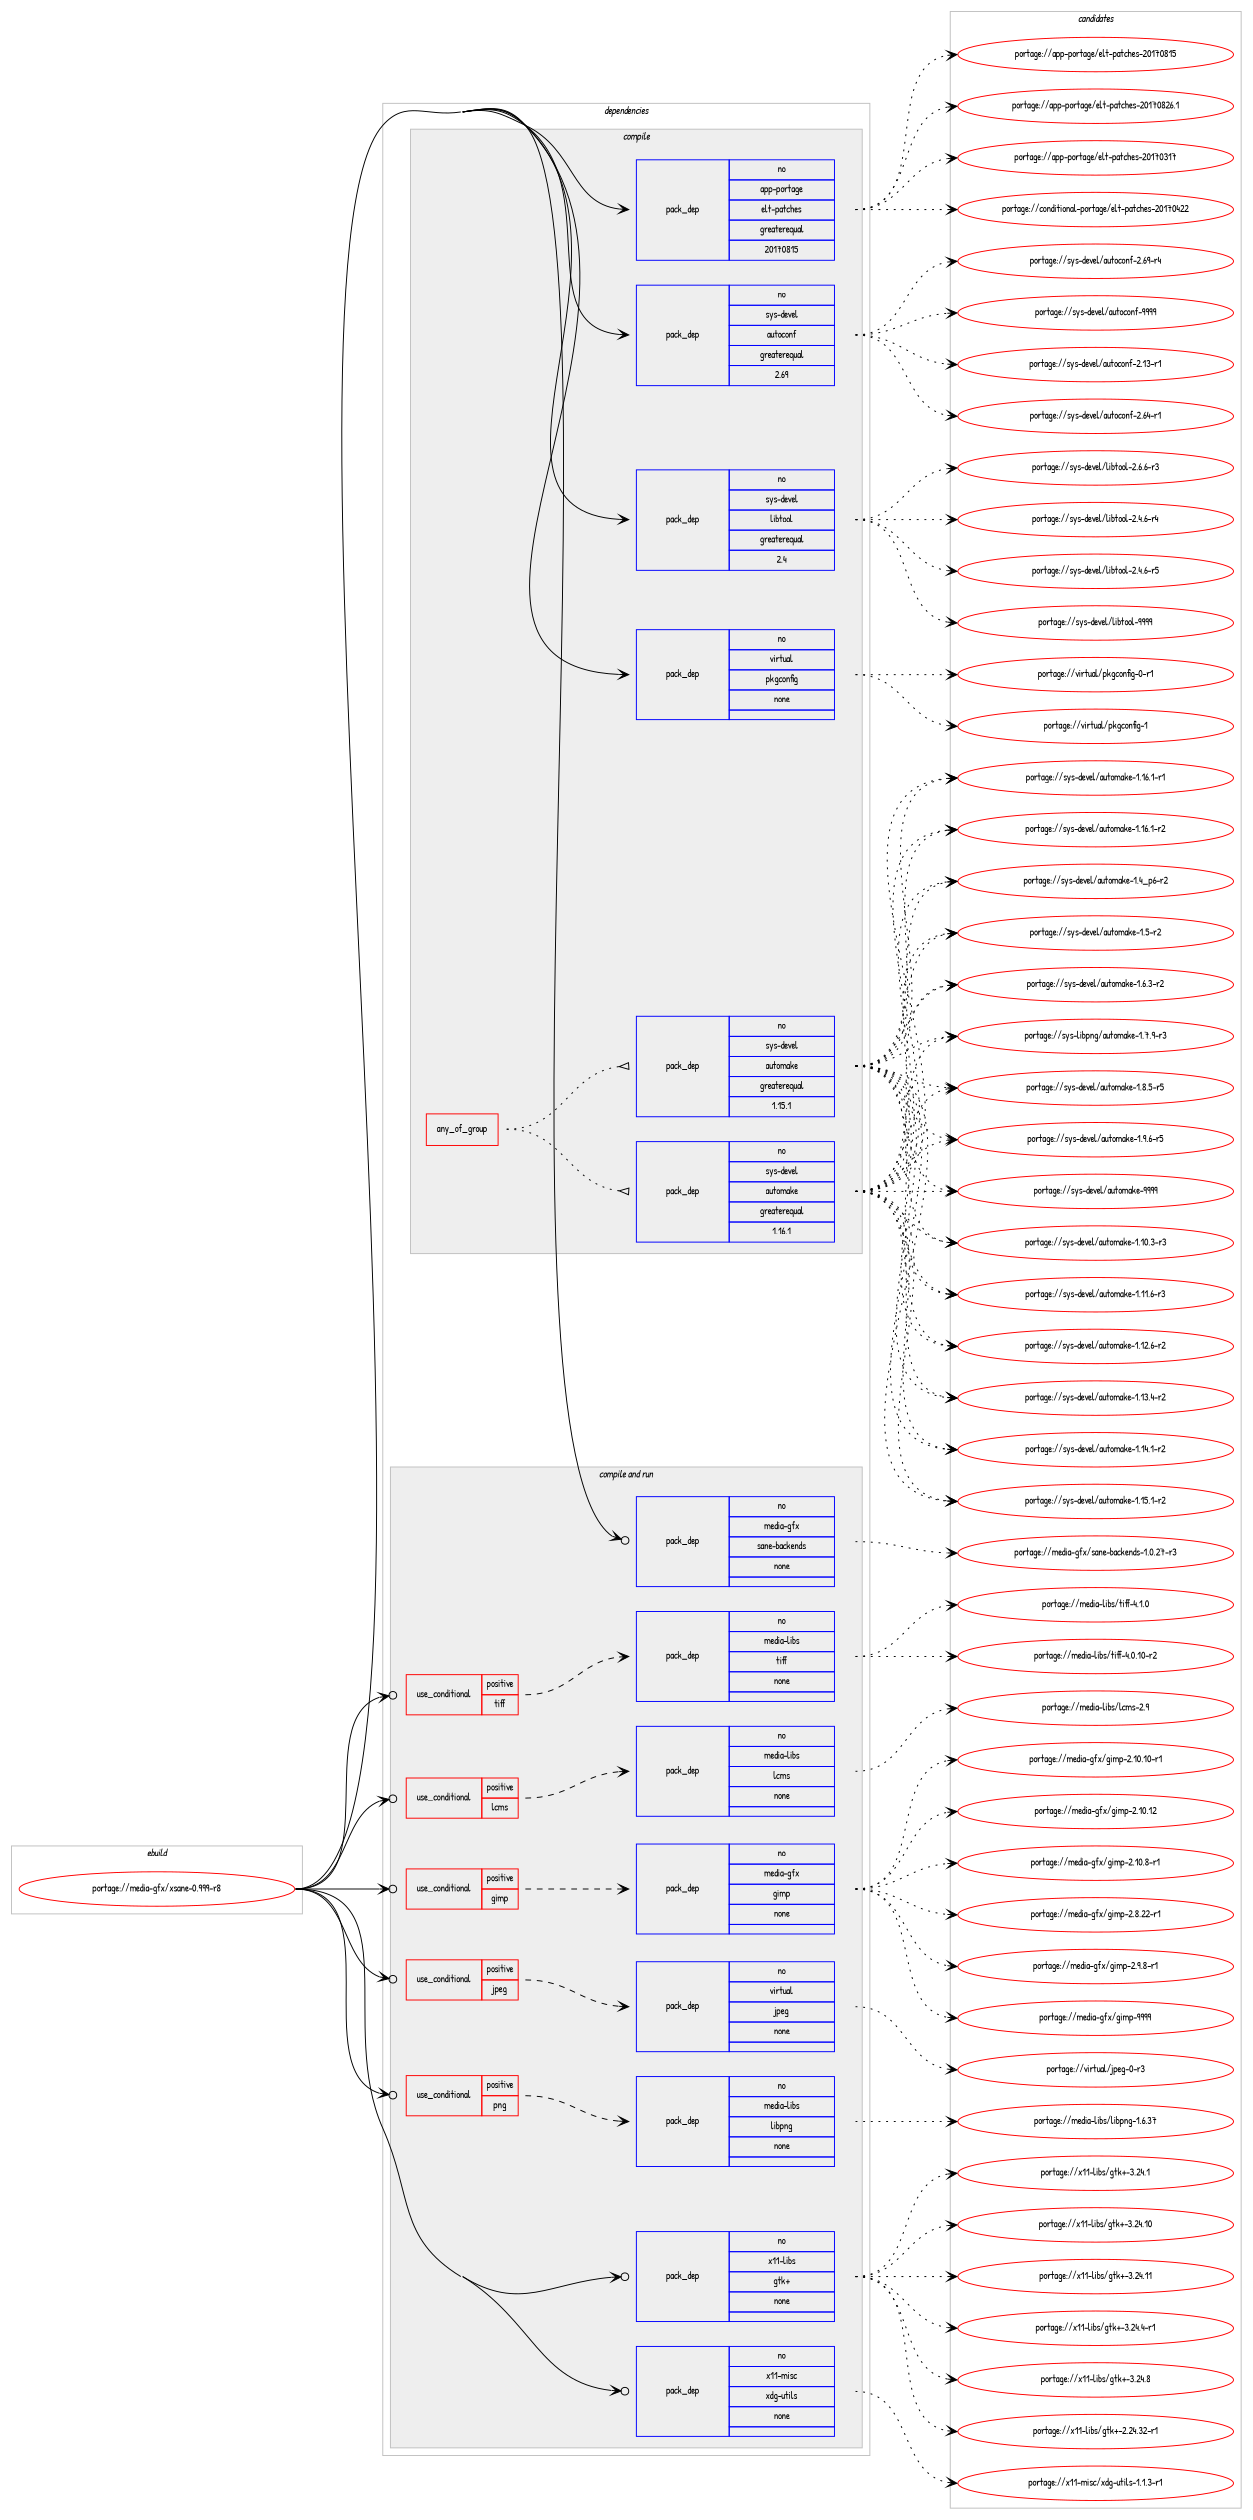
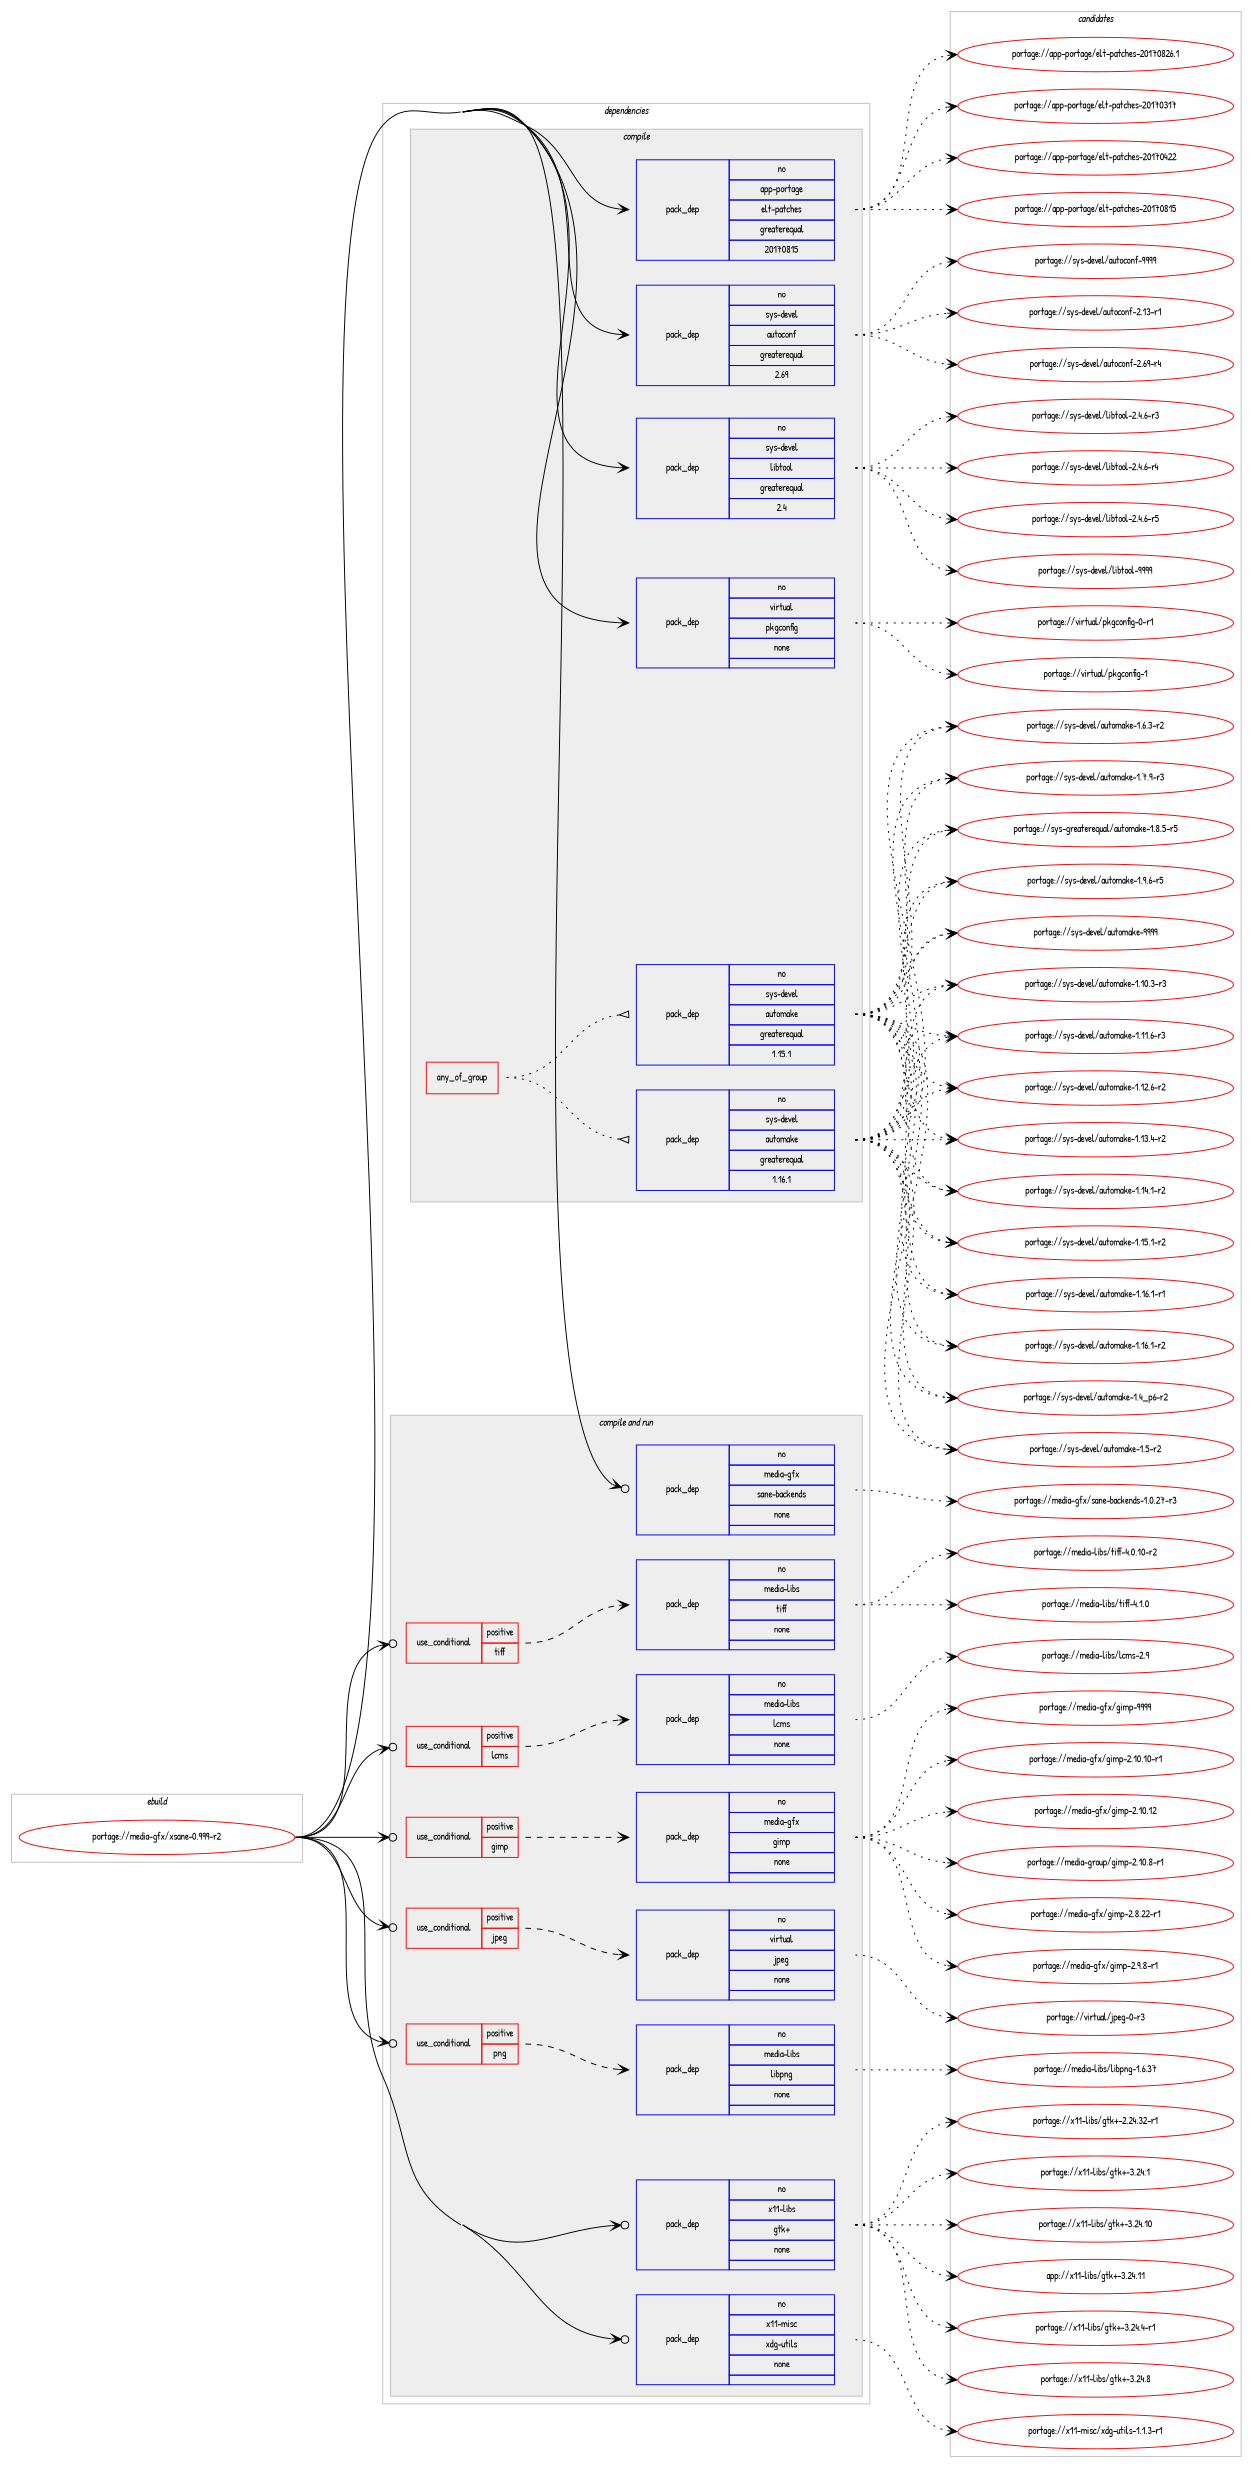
(1096, 210) -> (1096, 158)
(1096, 416) -> none
(1096, 468) -> (1096, 416)
(1096, 1036) -> (1096, 778)
(1096, 1088) -> (1096, 830)
(1096, 1863) -> (1096, 1863)
(157, 1889) -> (157, 1837)
(1096, 2277) -> (1096, 2277)
